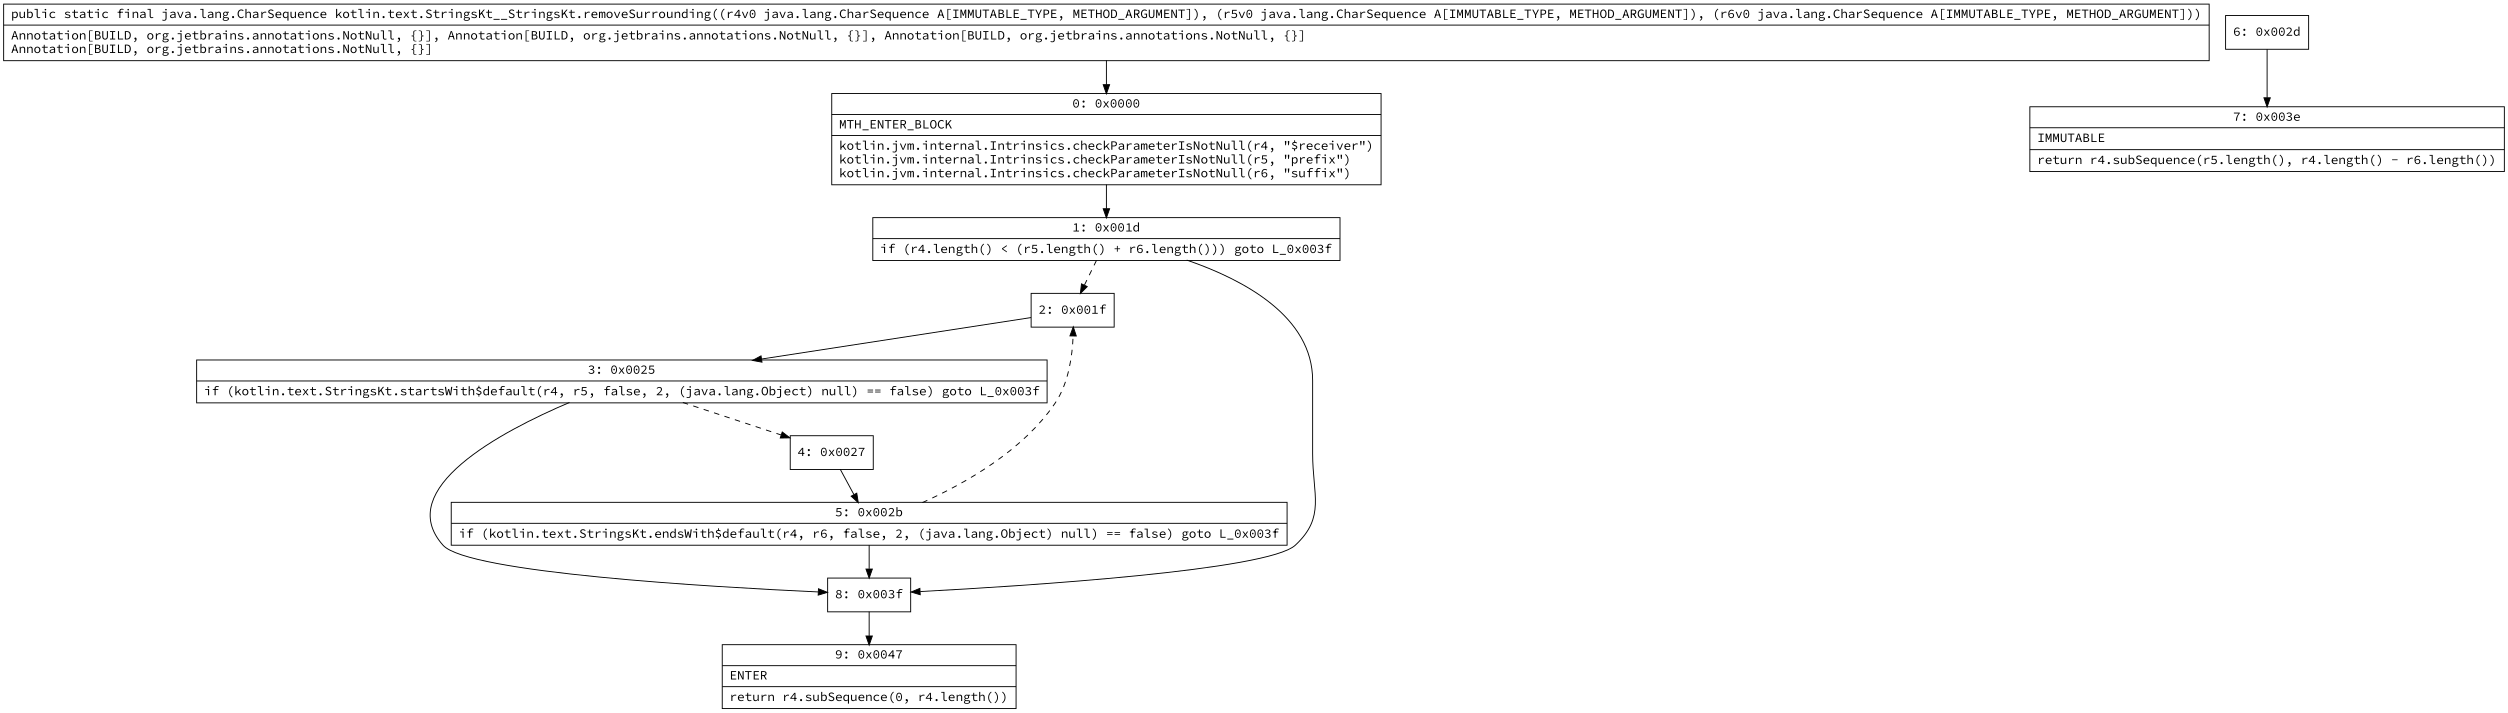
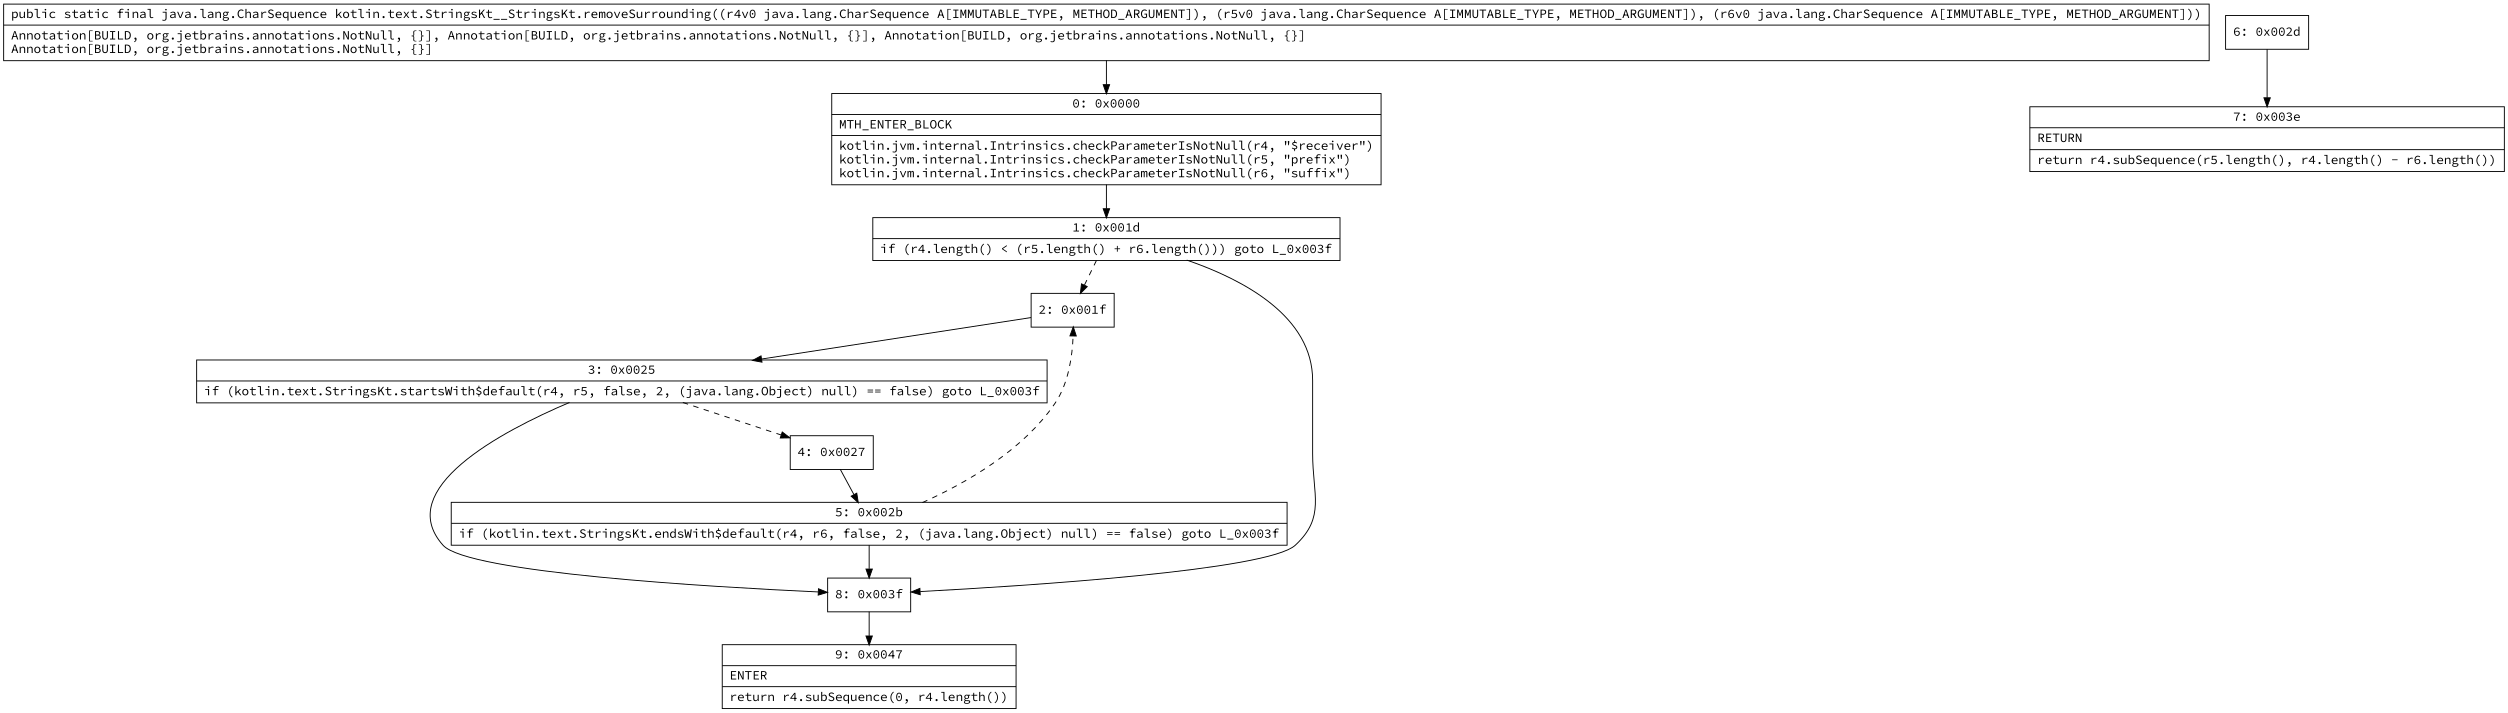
(2071, 138) -> (2060, 138)
